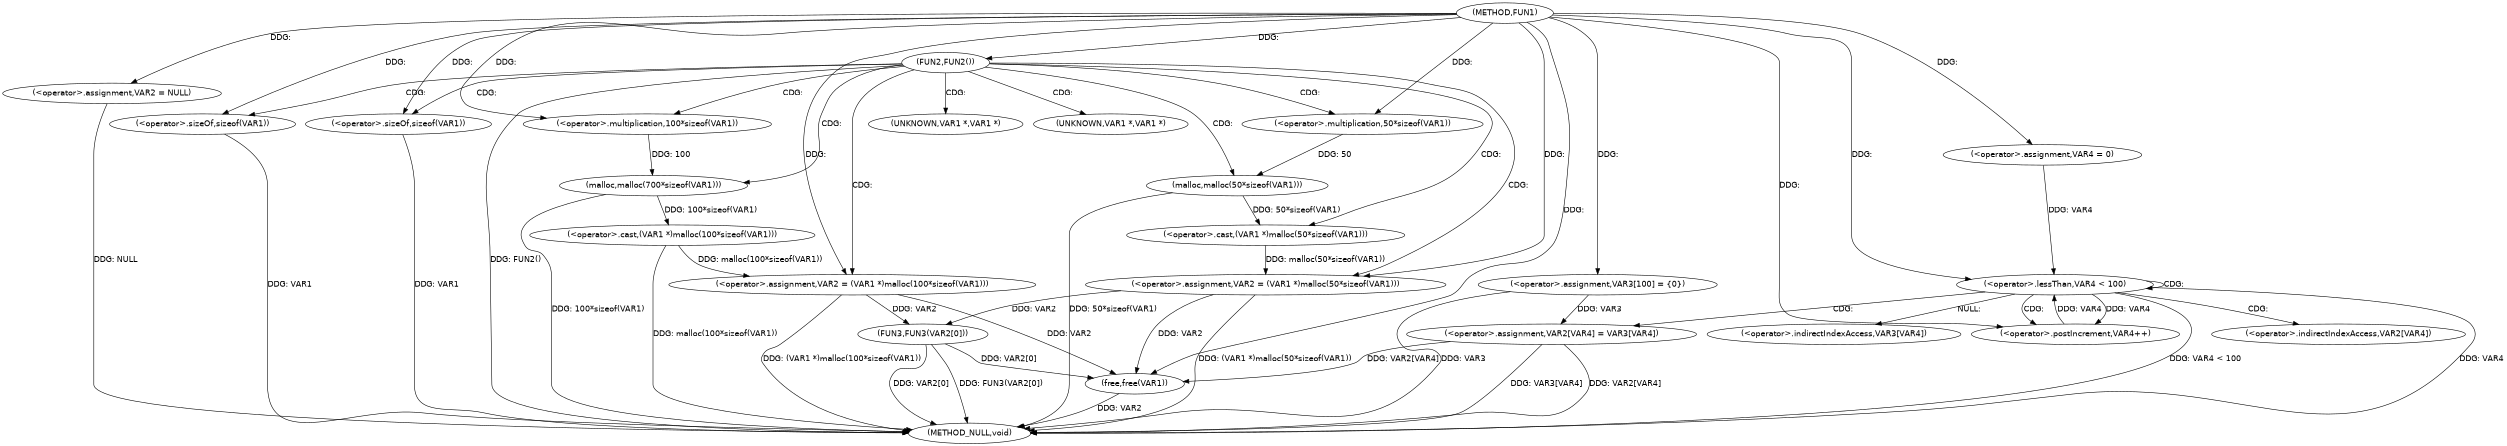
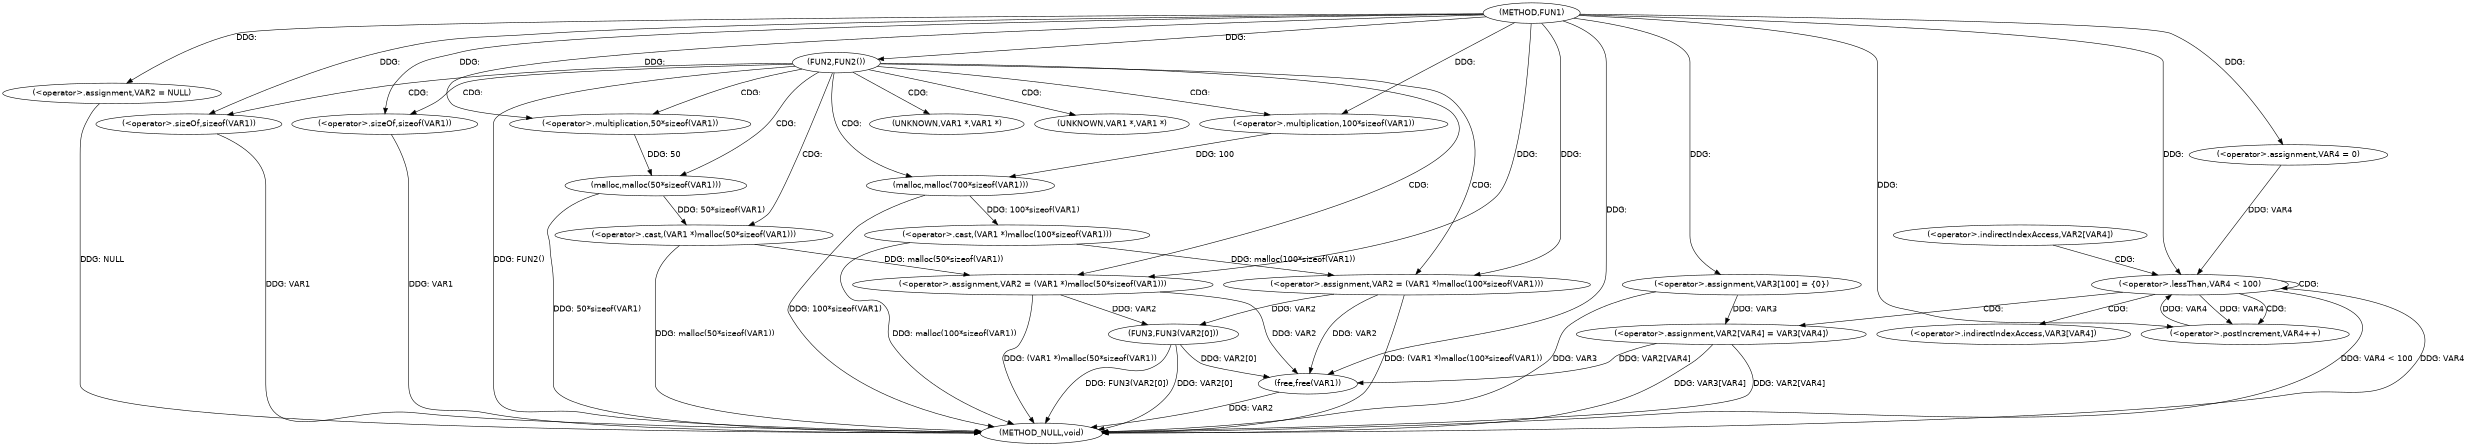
(2206, 306) -> (2103, 259)
(1971, 309) -> (2119, 309)
none -> (738, 414)
